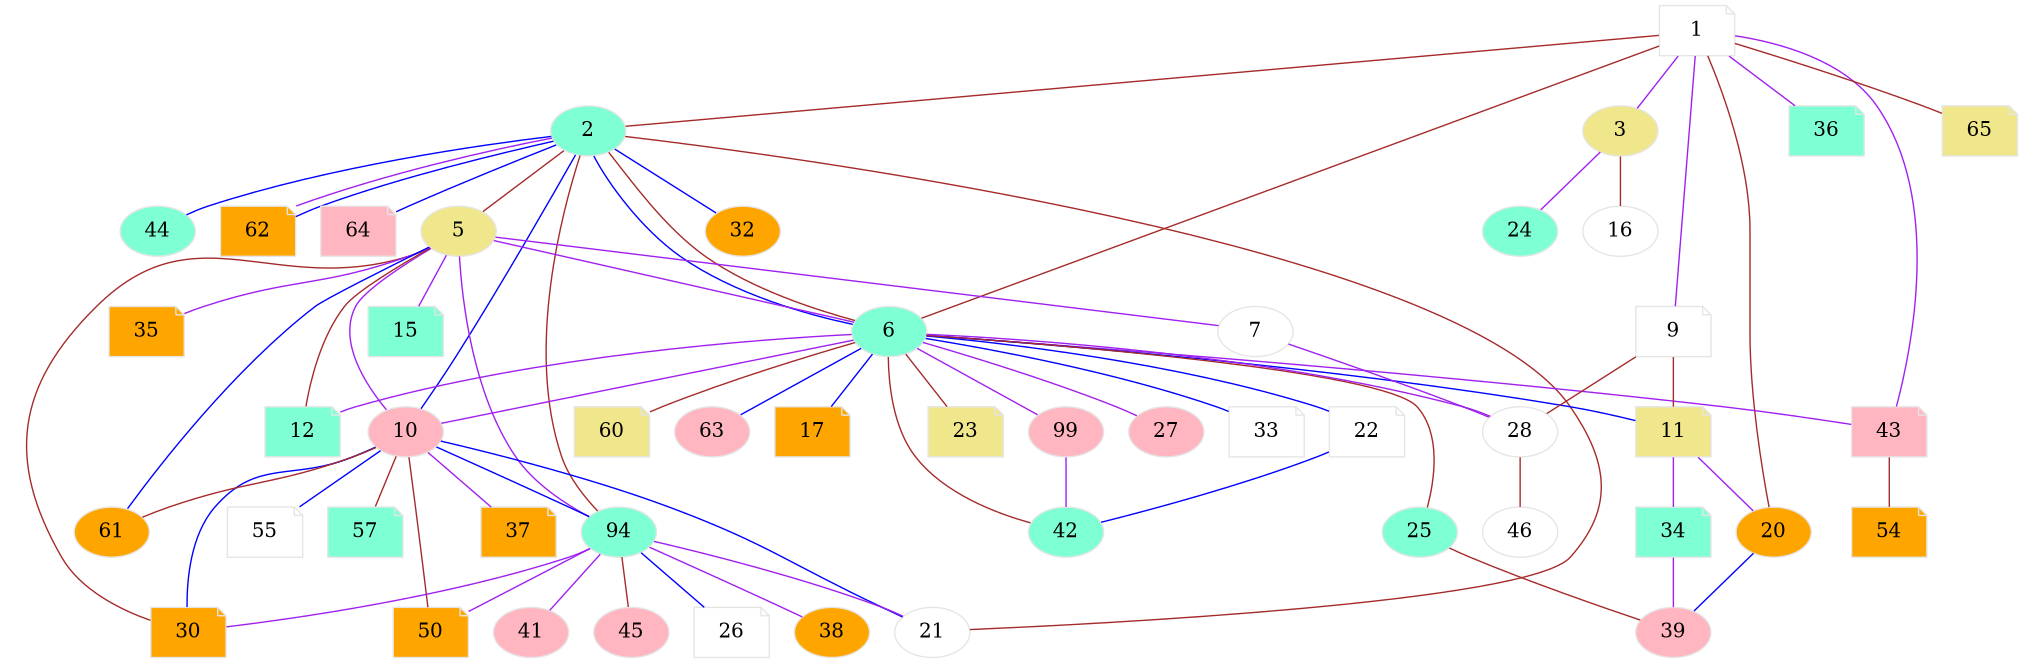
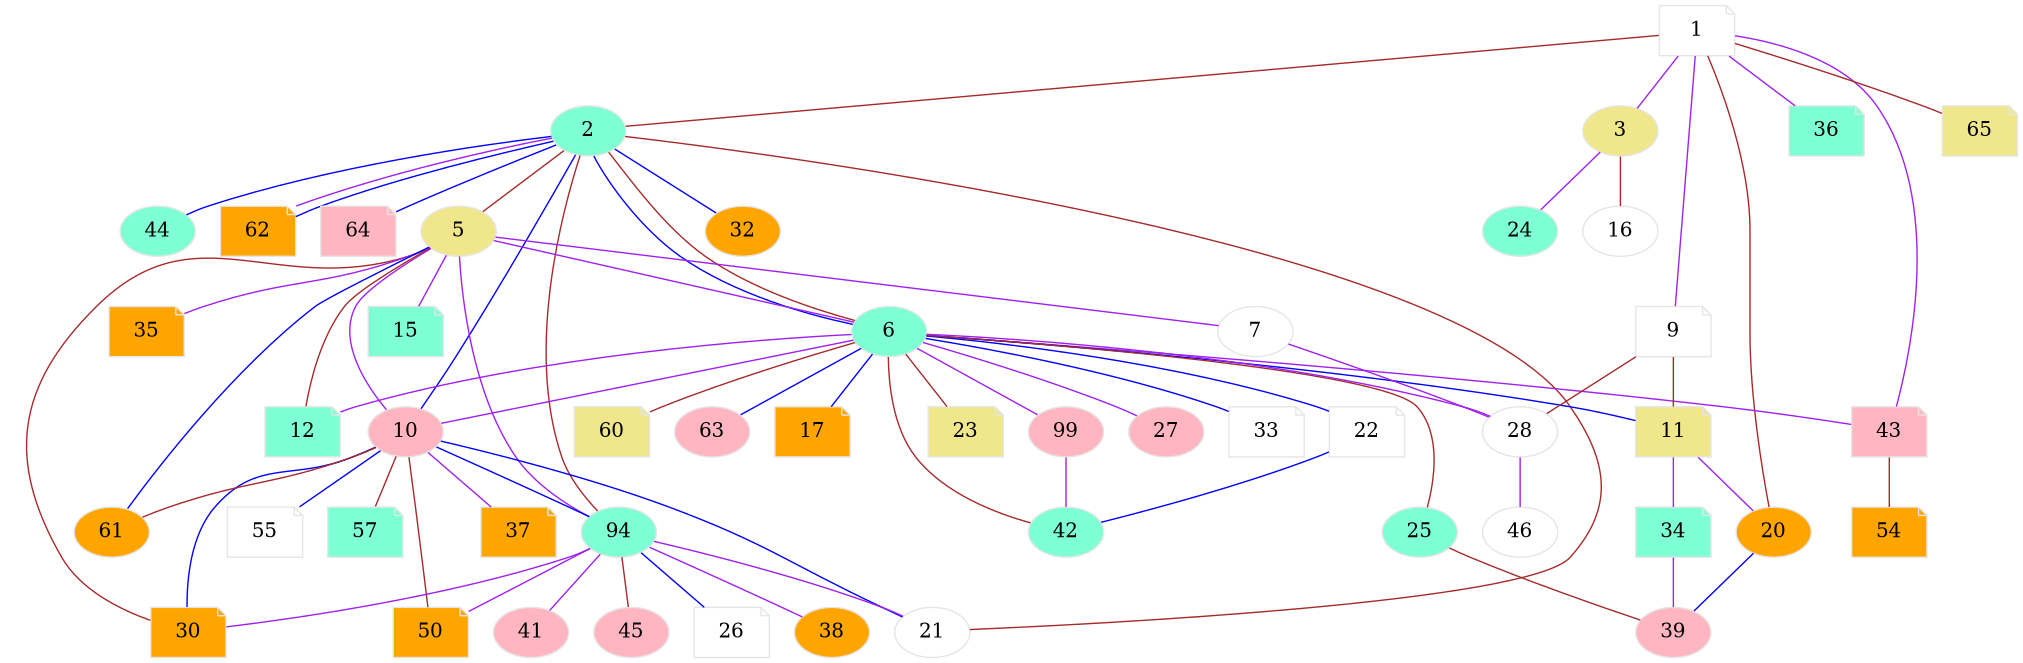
(1290, 182) -> none
(1520, 482) -> (1520, 482)
